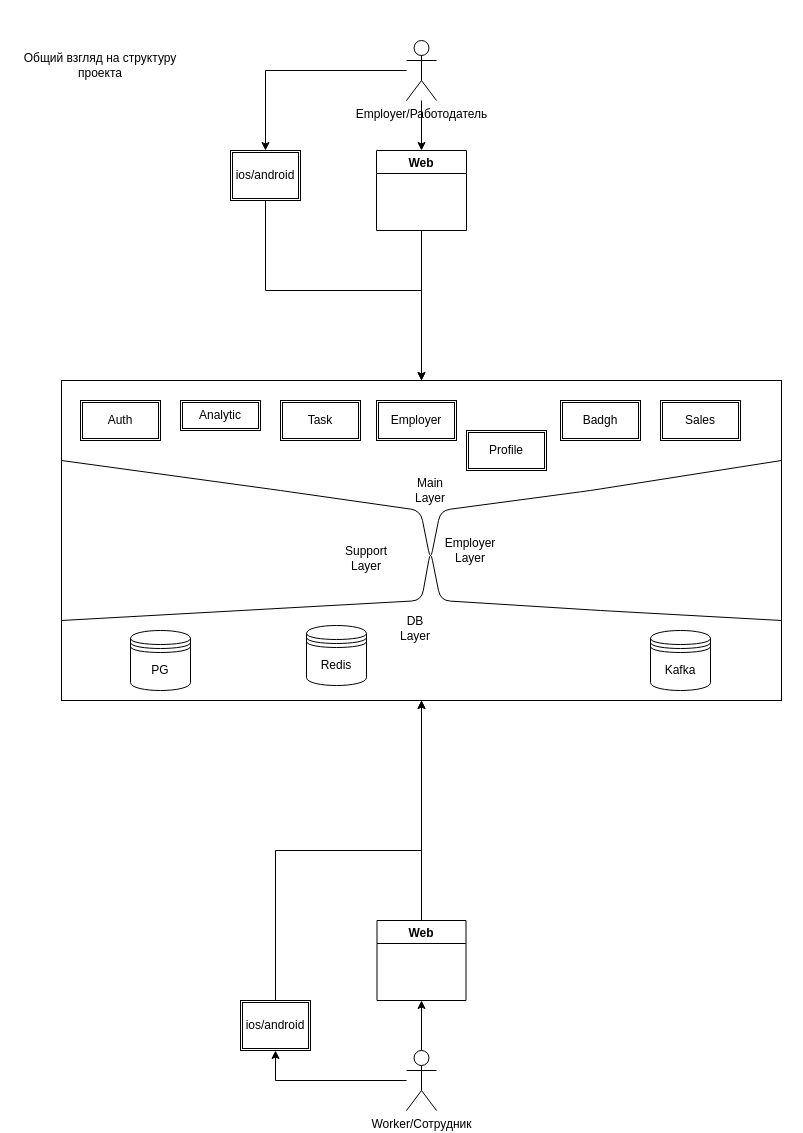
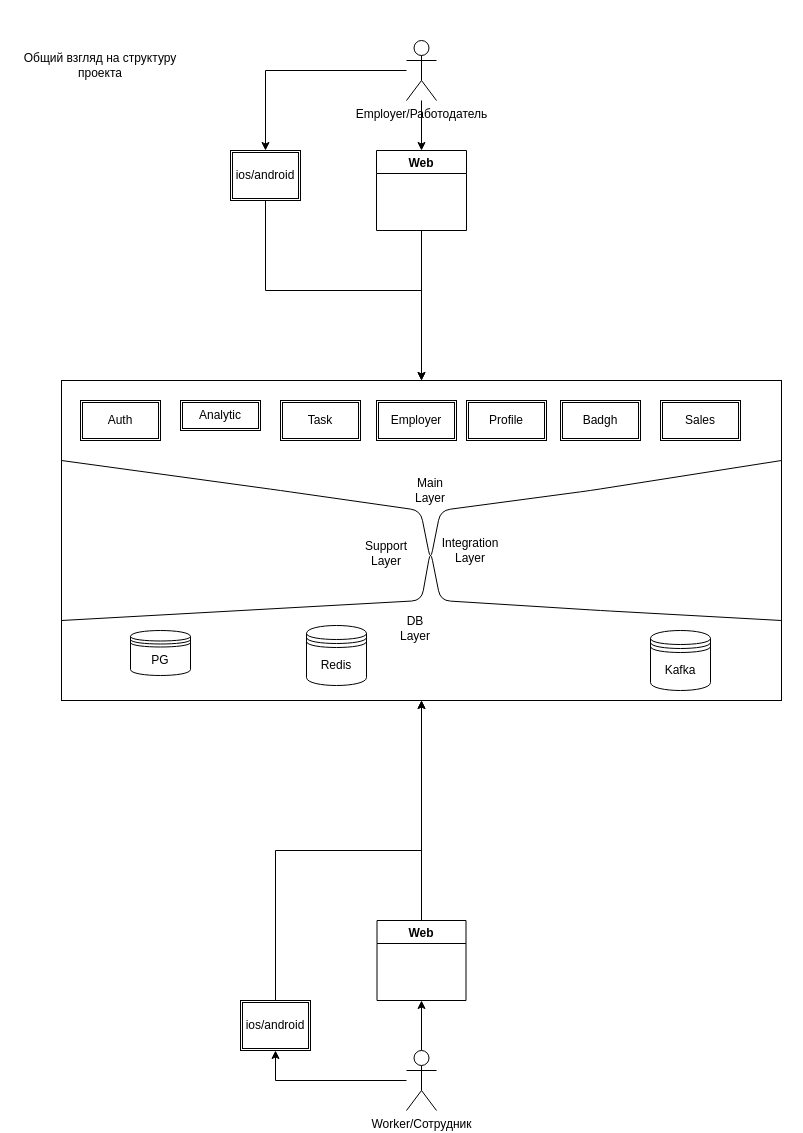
(507, 451) -> (507, 421)
(471, 551) -> (471, 551)
(367, 558) -> (387, 553)
(161, 661) -> (161, 653)
